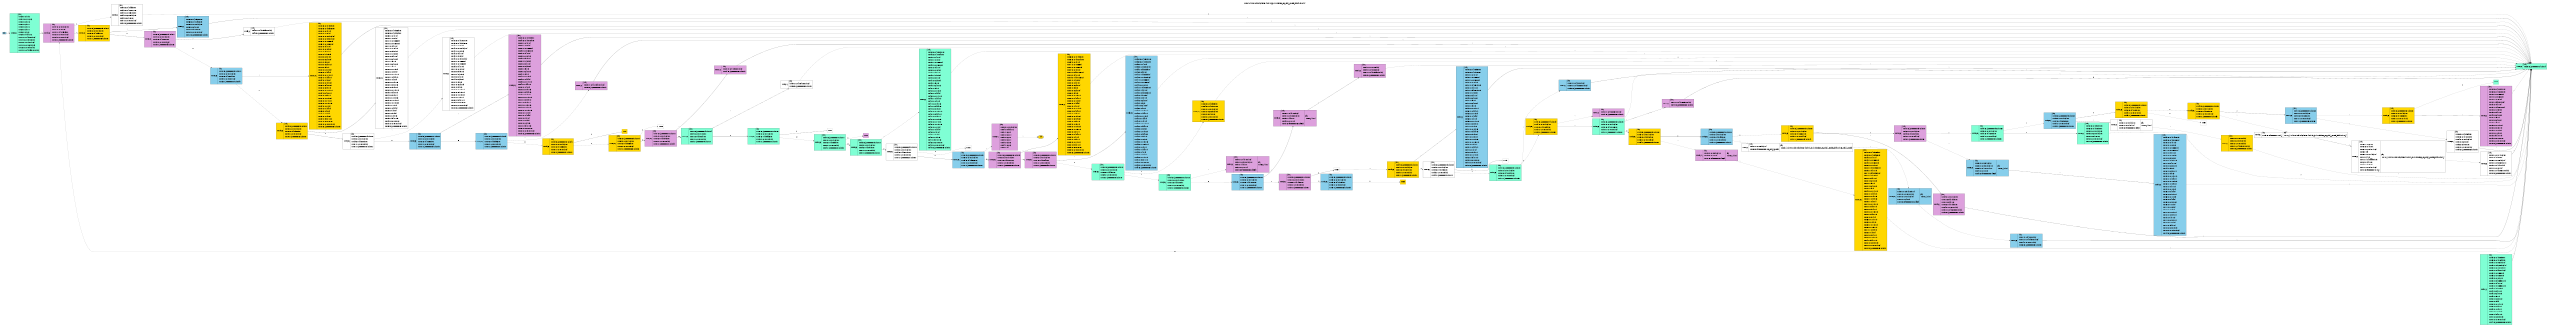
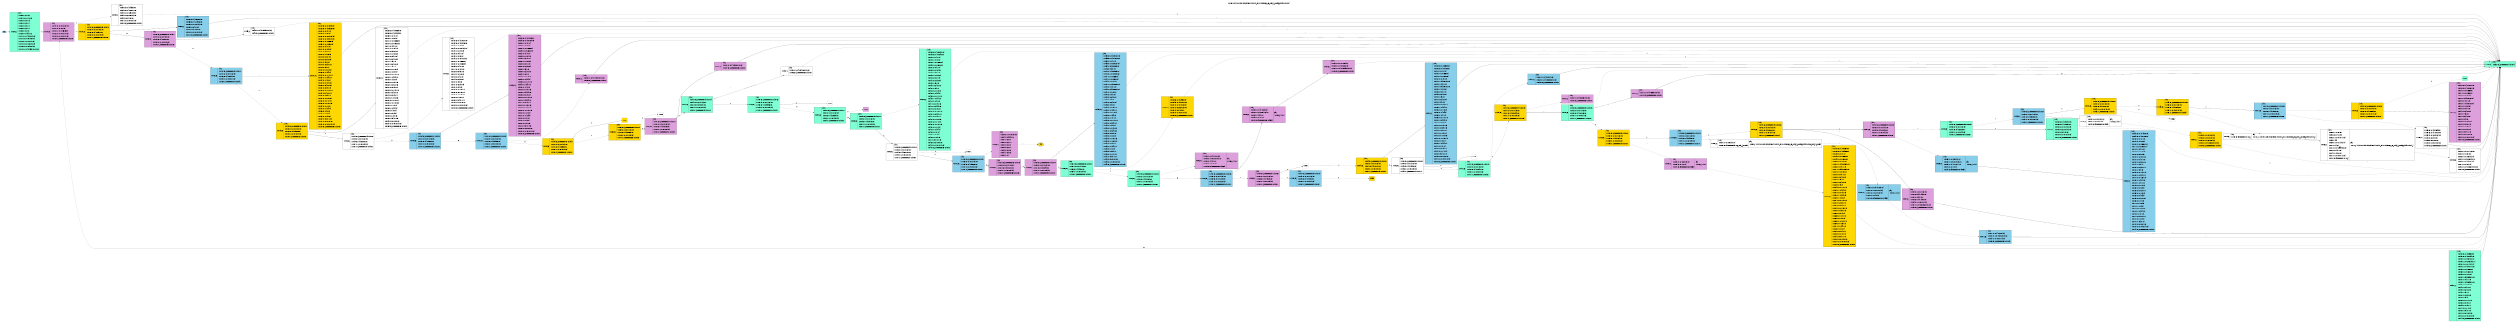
(1074, 104) -> none
